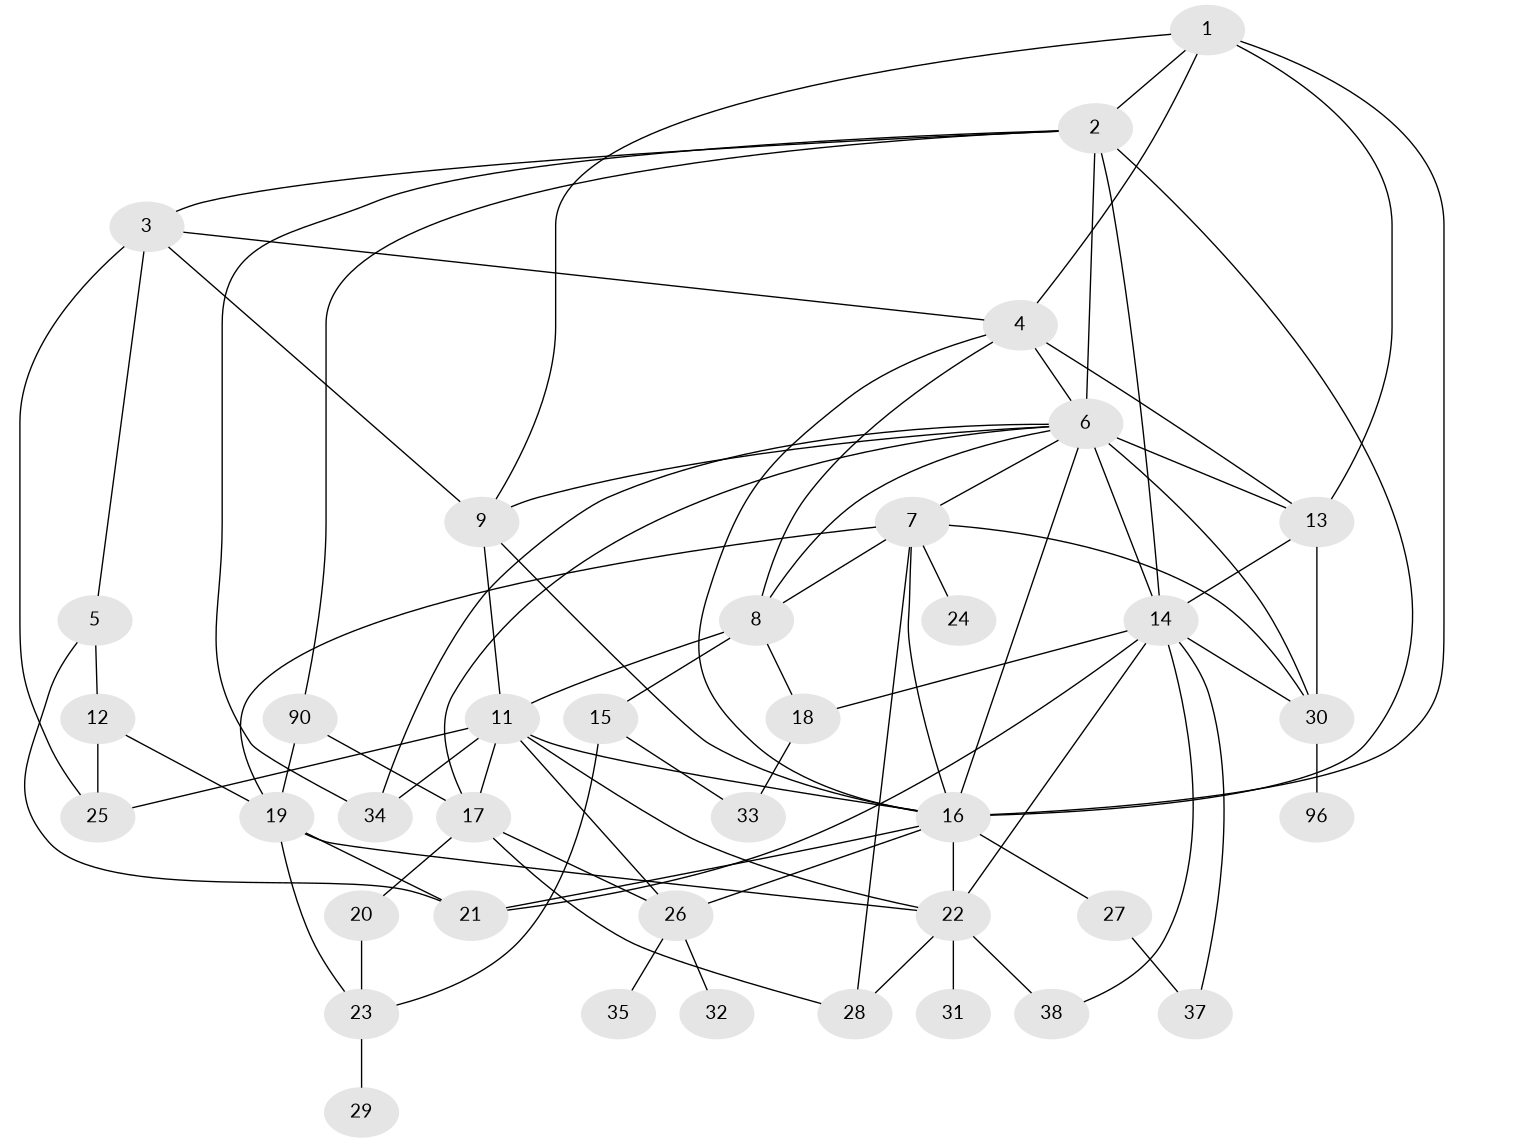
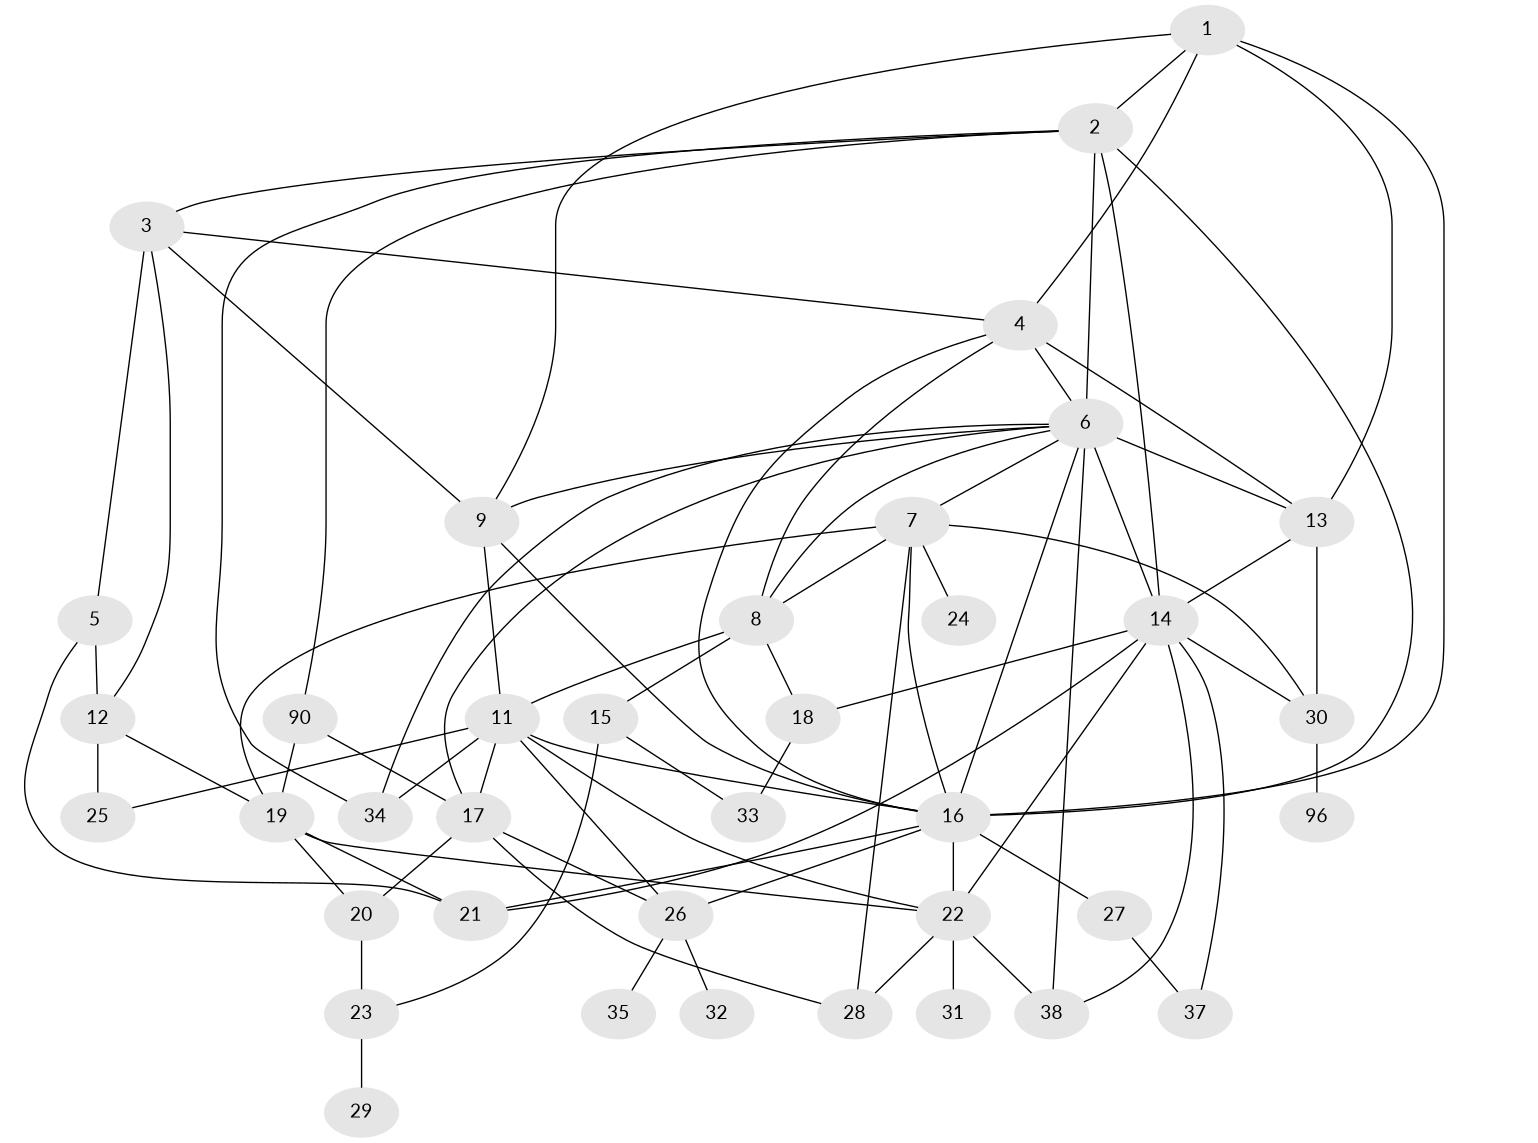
(20, 510) -> (170, 479)
(1225, 556) -> (1069, 719)
(304, 921) -> (319, 866)
